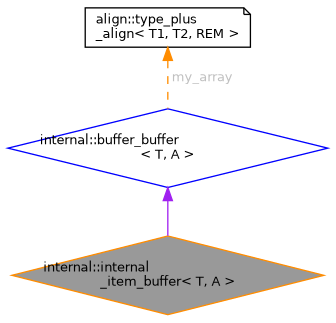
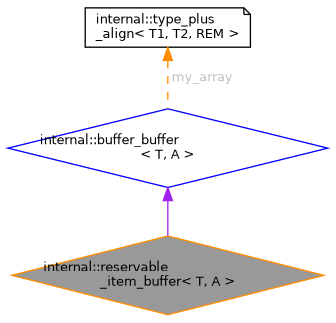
(168, 28) -> (168, 28)
(168, 275) -> (168, 275)
